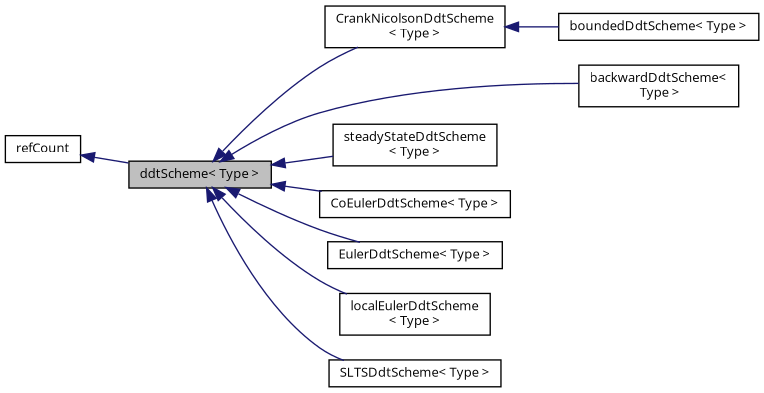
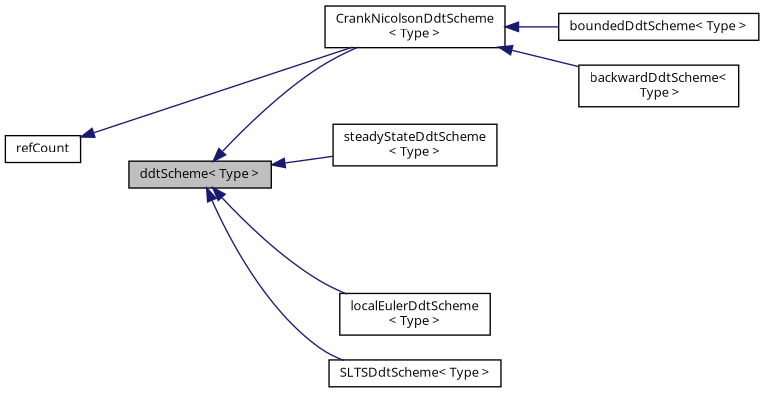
(400, 96) -> (545, 59)
(111, 160) -> (223, 90)
(415, 204) -> none
(415, 255) -> none
